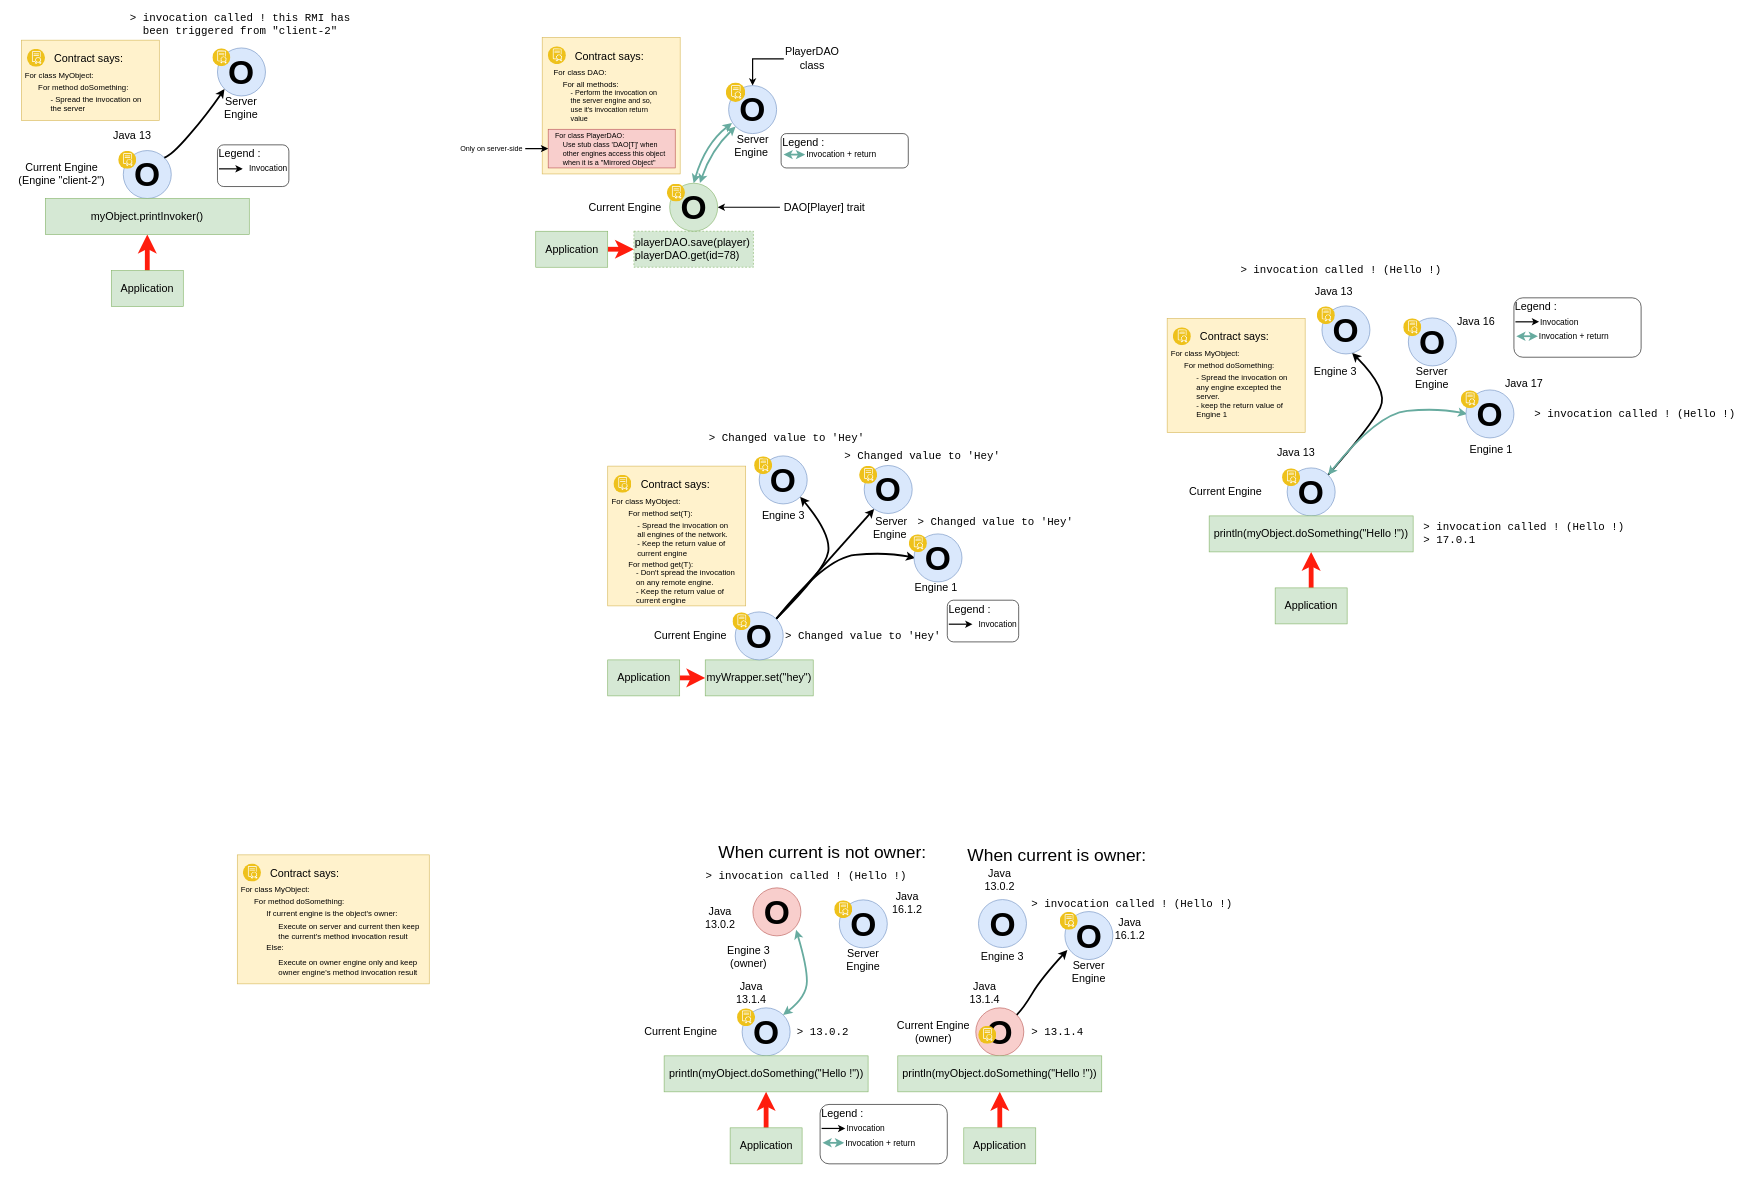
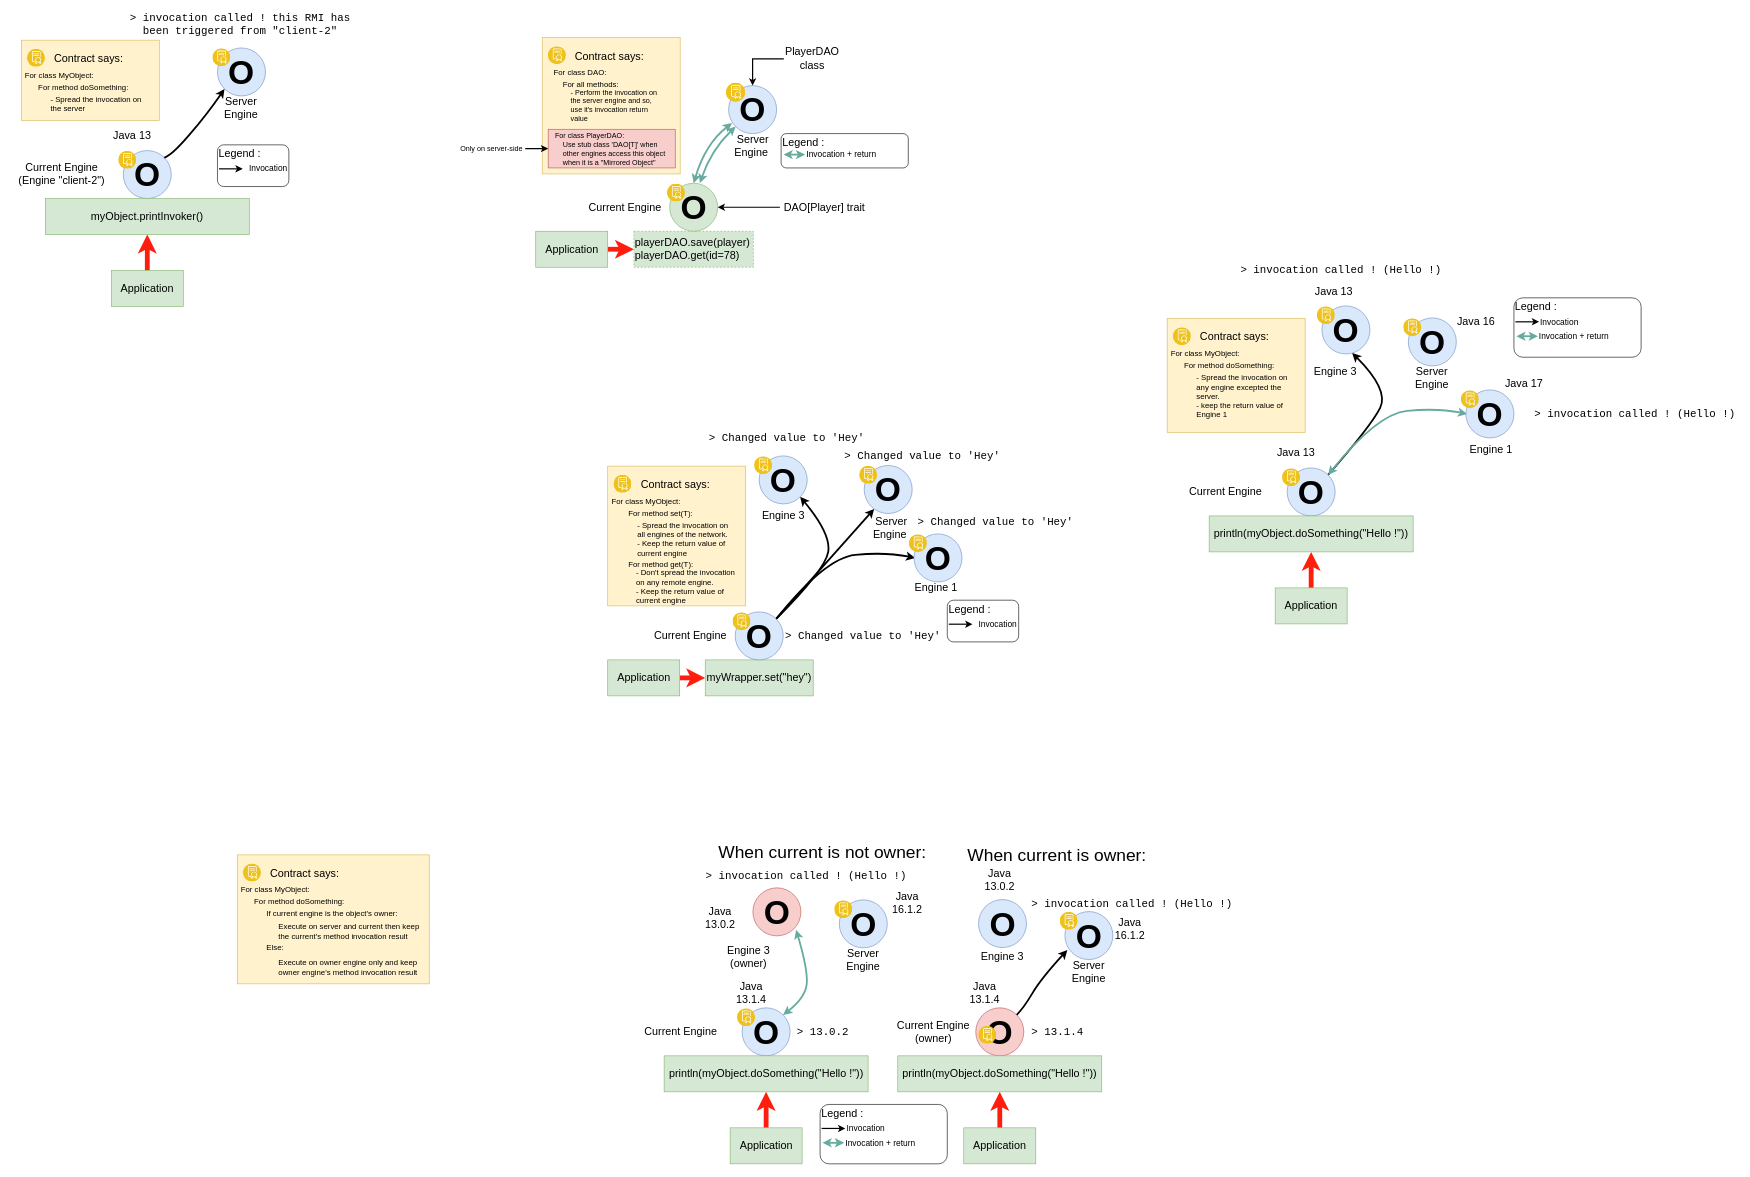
(1524, 534) -> none
